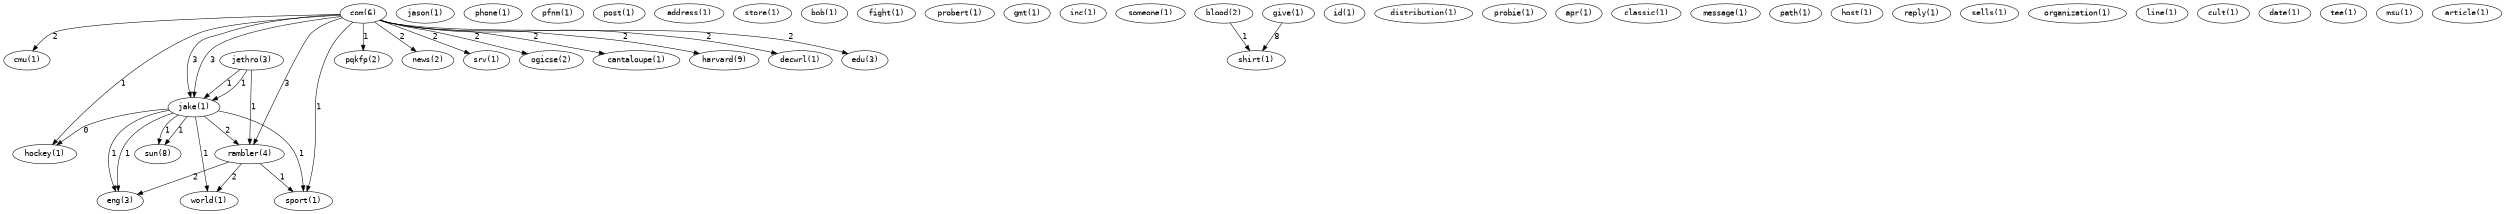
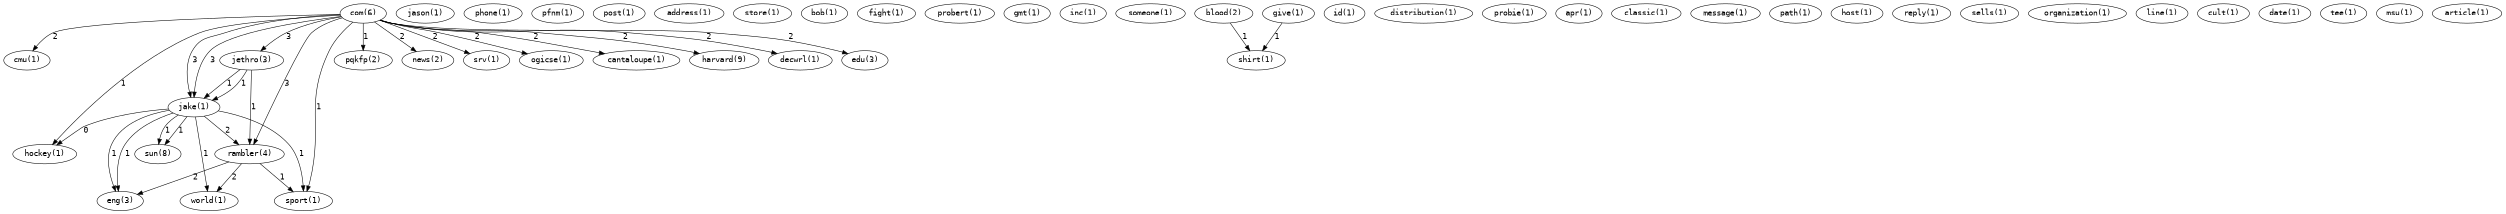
none -> (301, 27)
(1277, 37) -> (1277, 37)
(551, 60) -> (551, 60)
